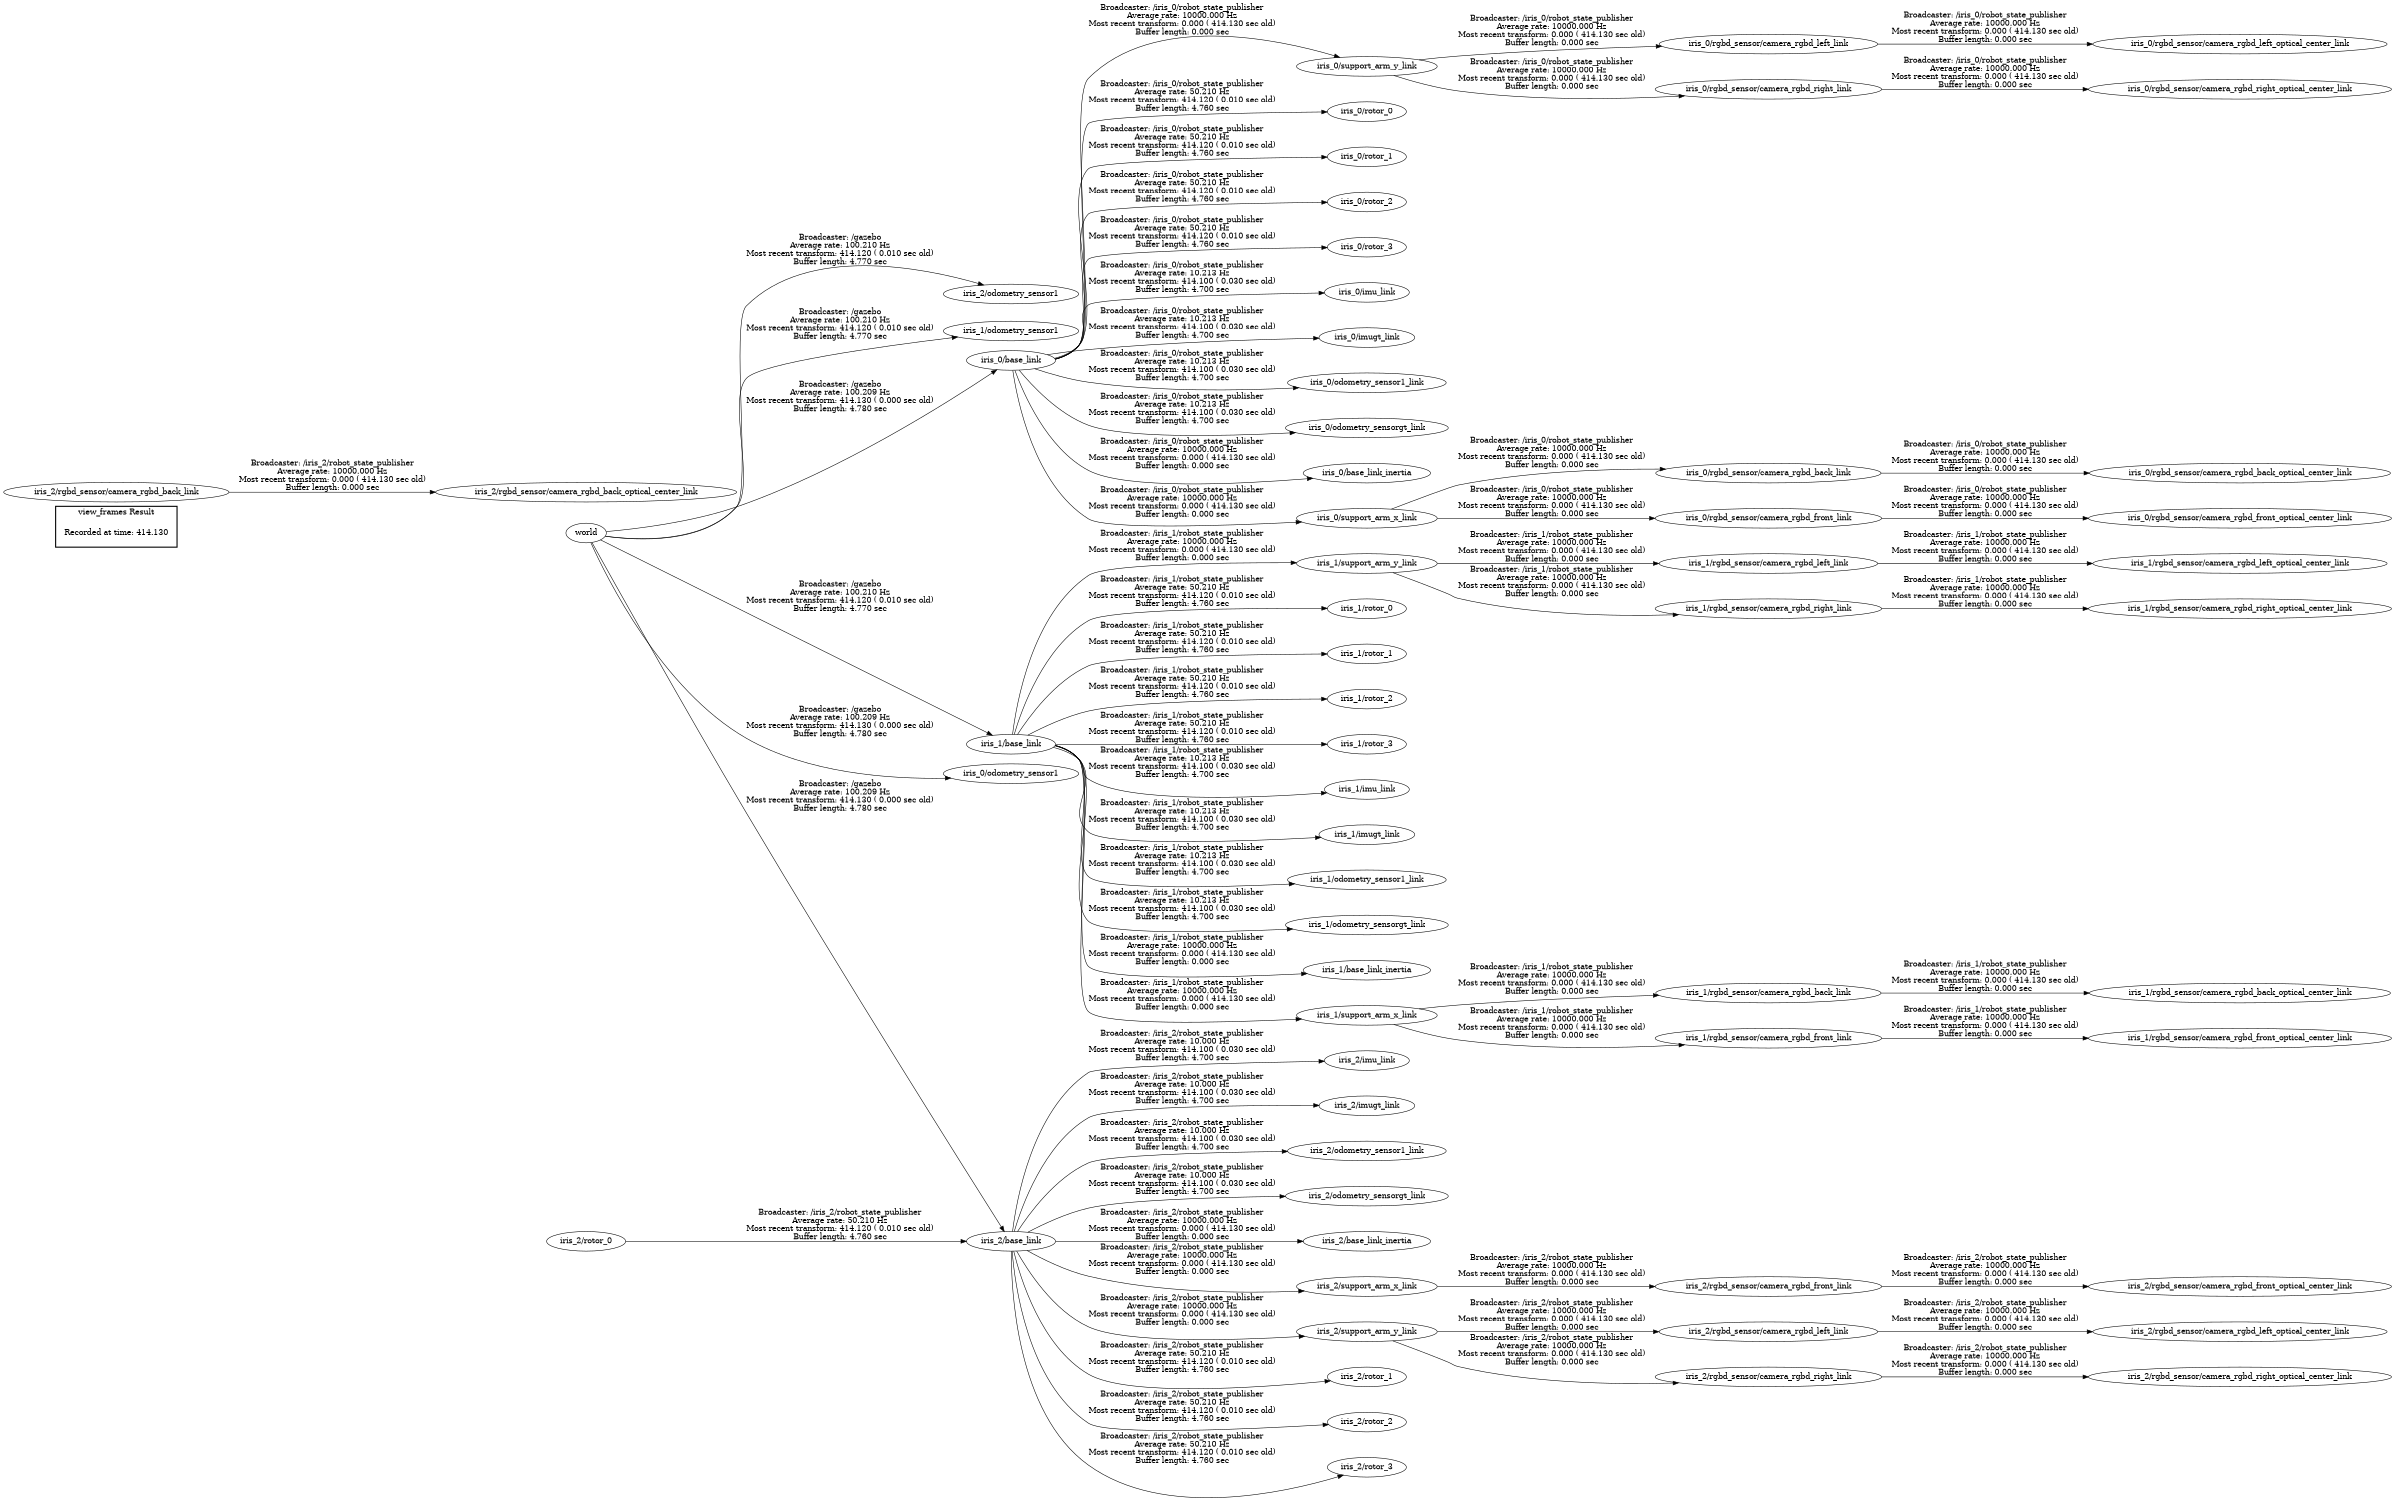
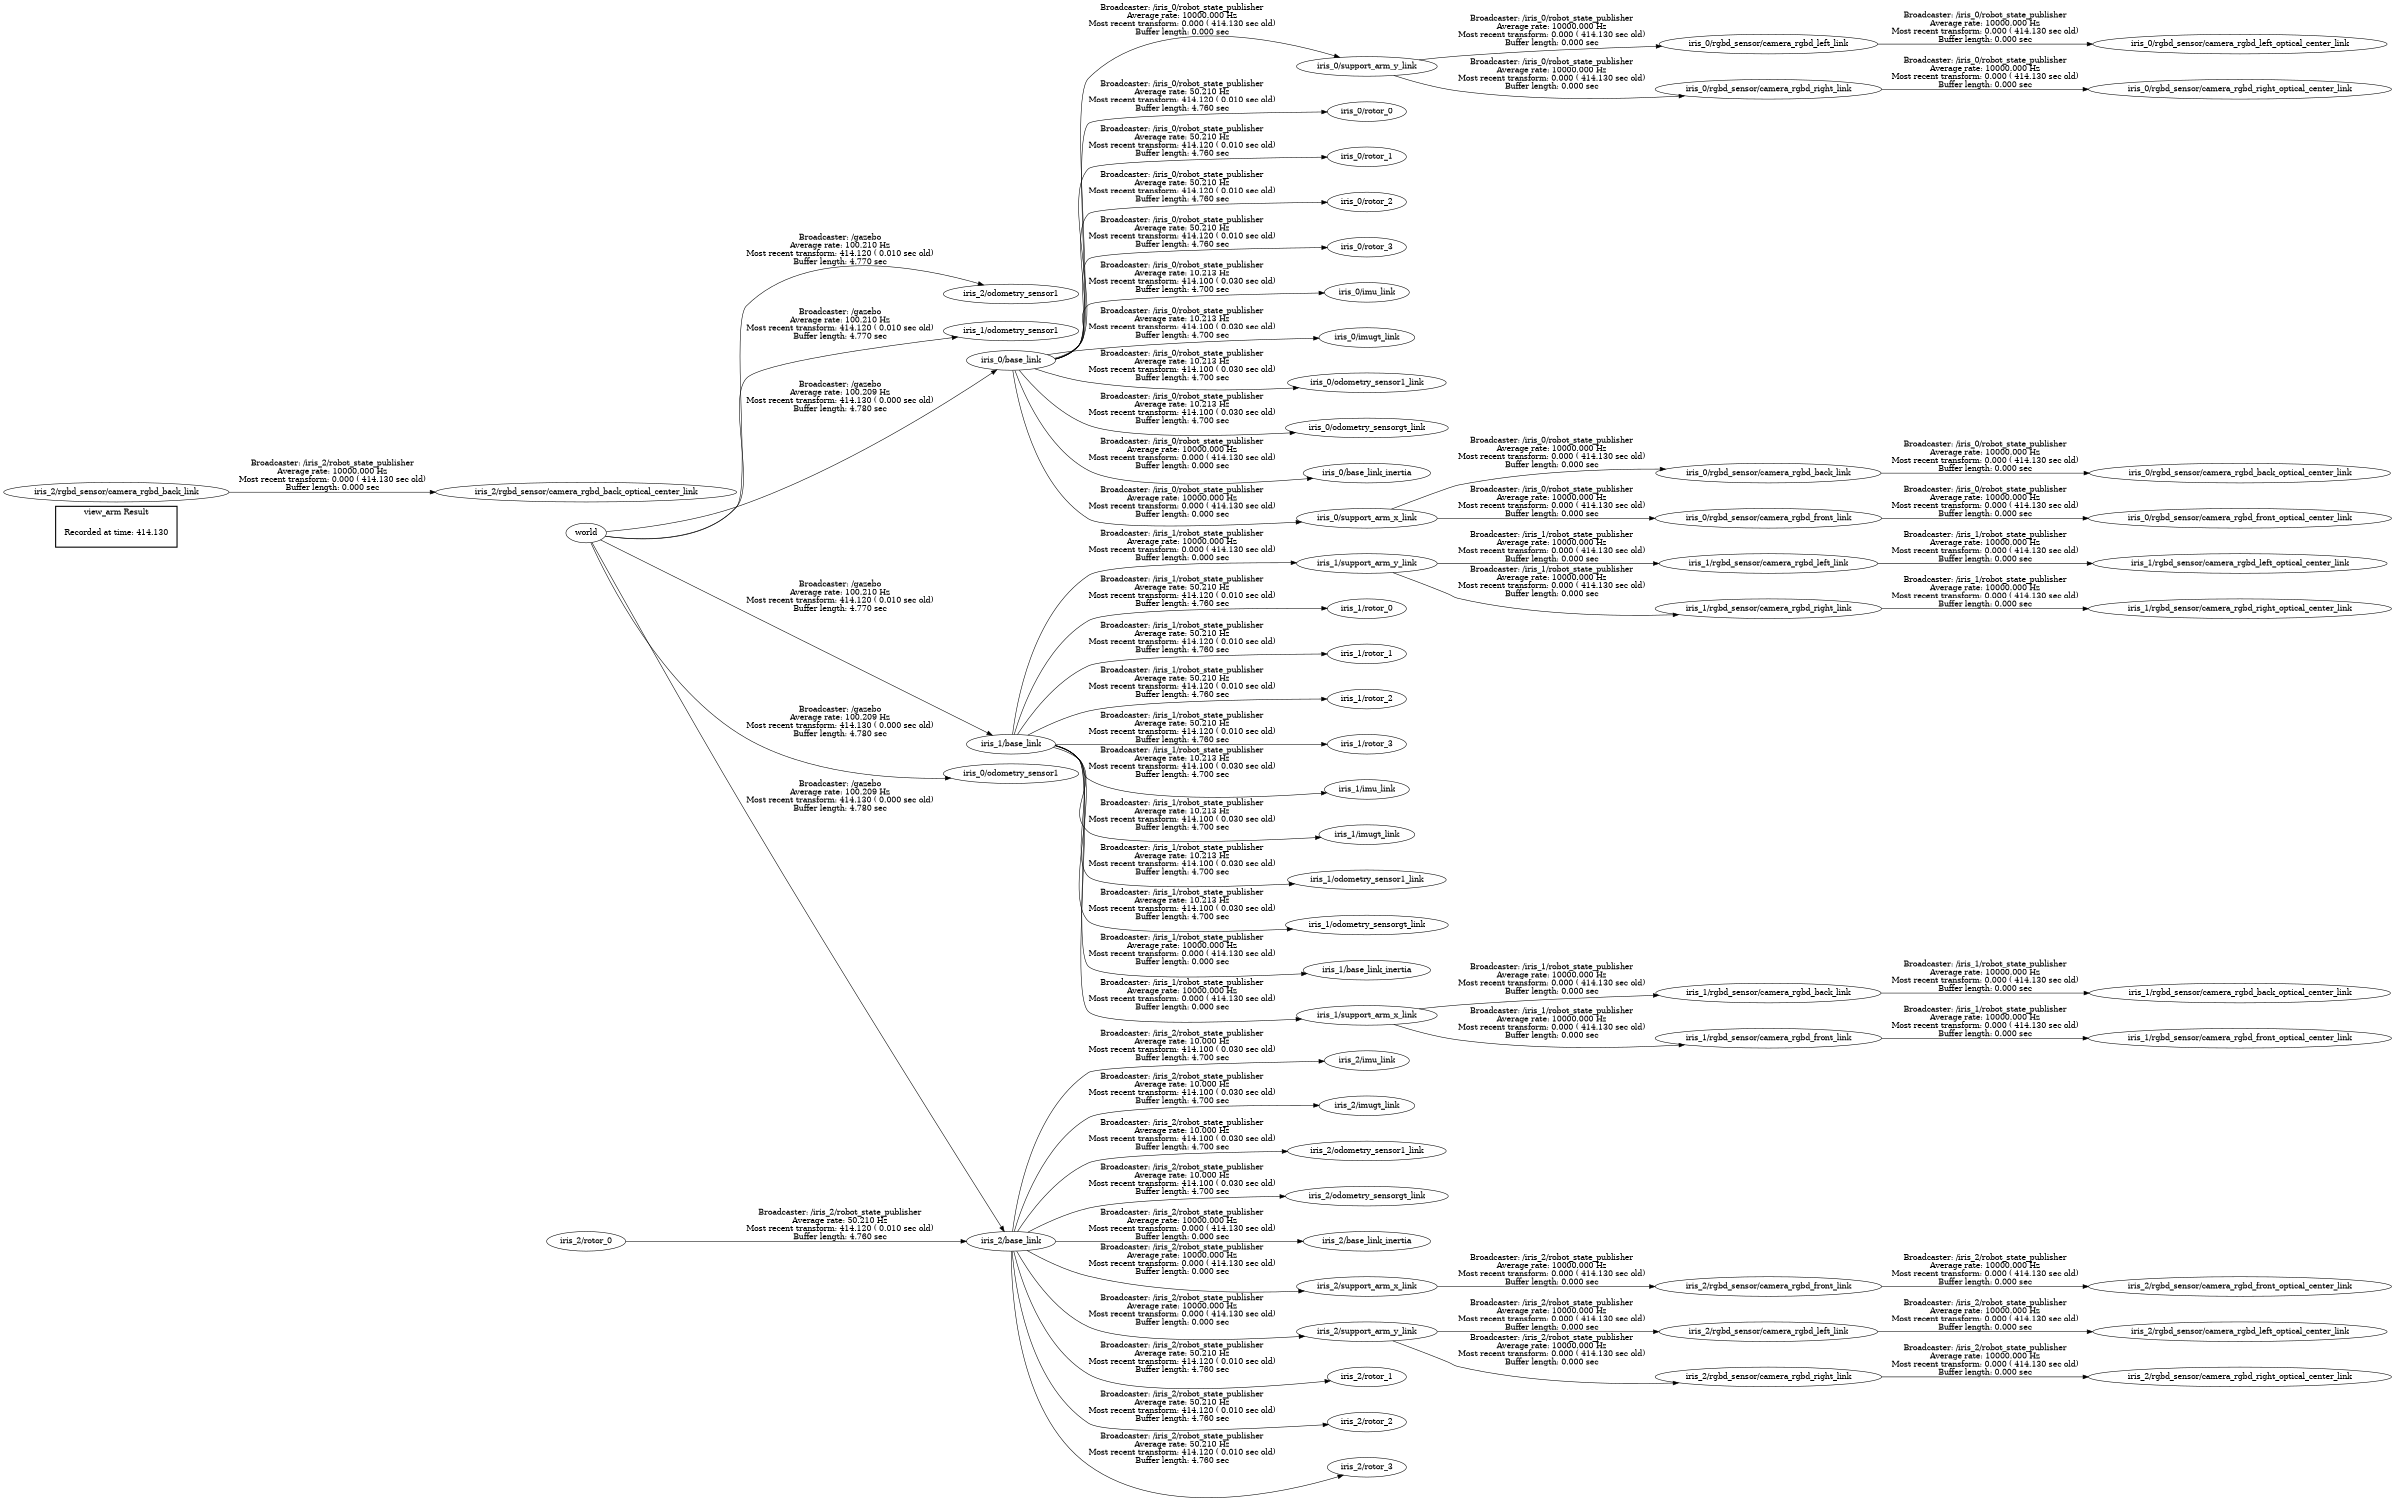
(116, 513) -> (116, 513)
